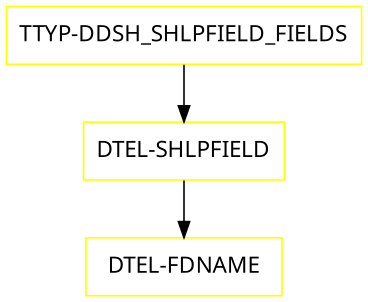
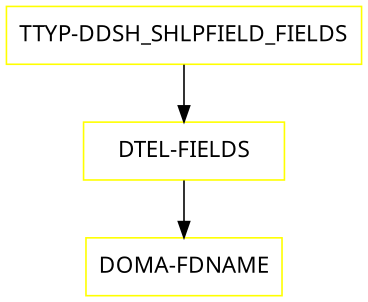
(184, 151) -> (184, 151)
(184, 267) -> (184, 267)
